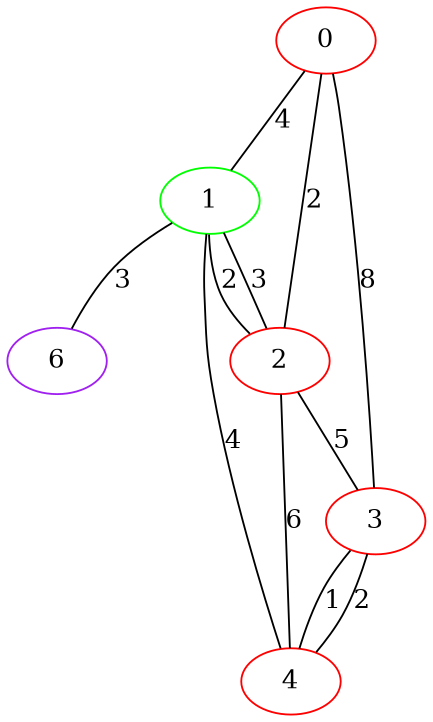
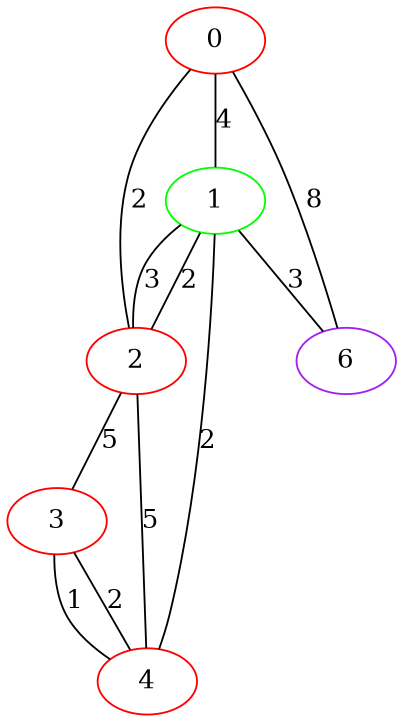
(359, 280) -> (294, 197)
(234, 441) -> (208, 441)
(295, 521) -> (151, 521)
